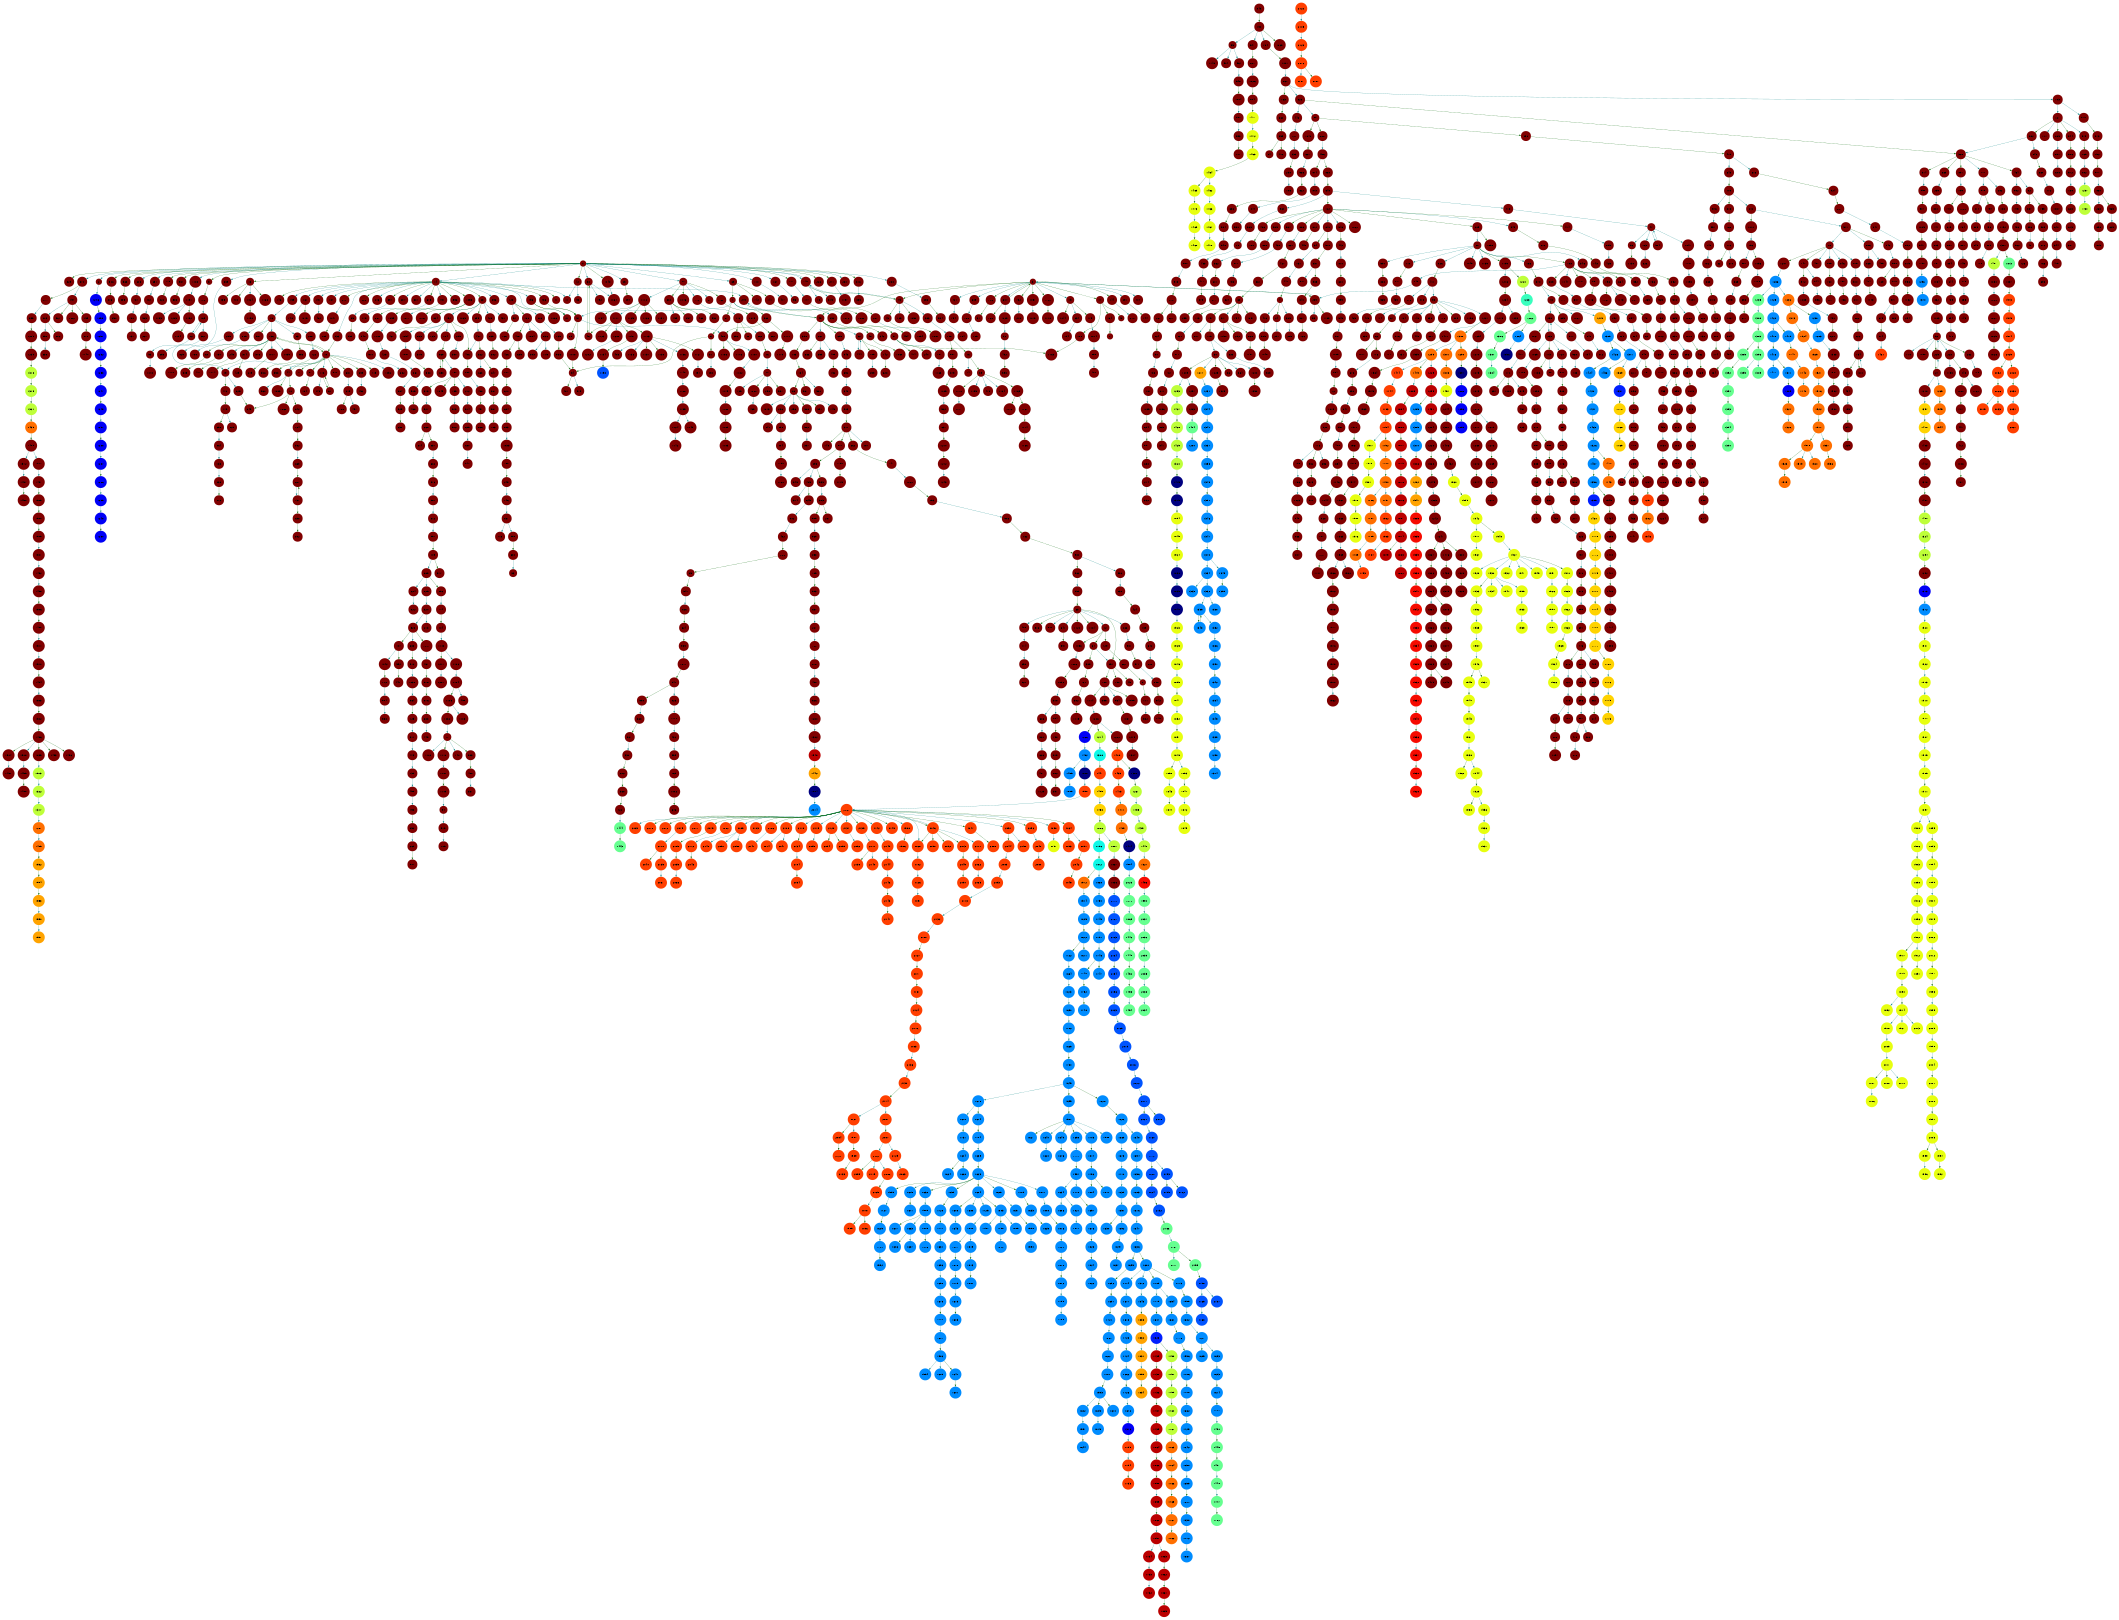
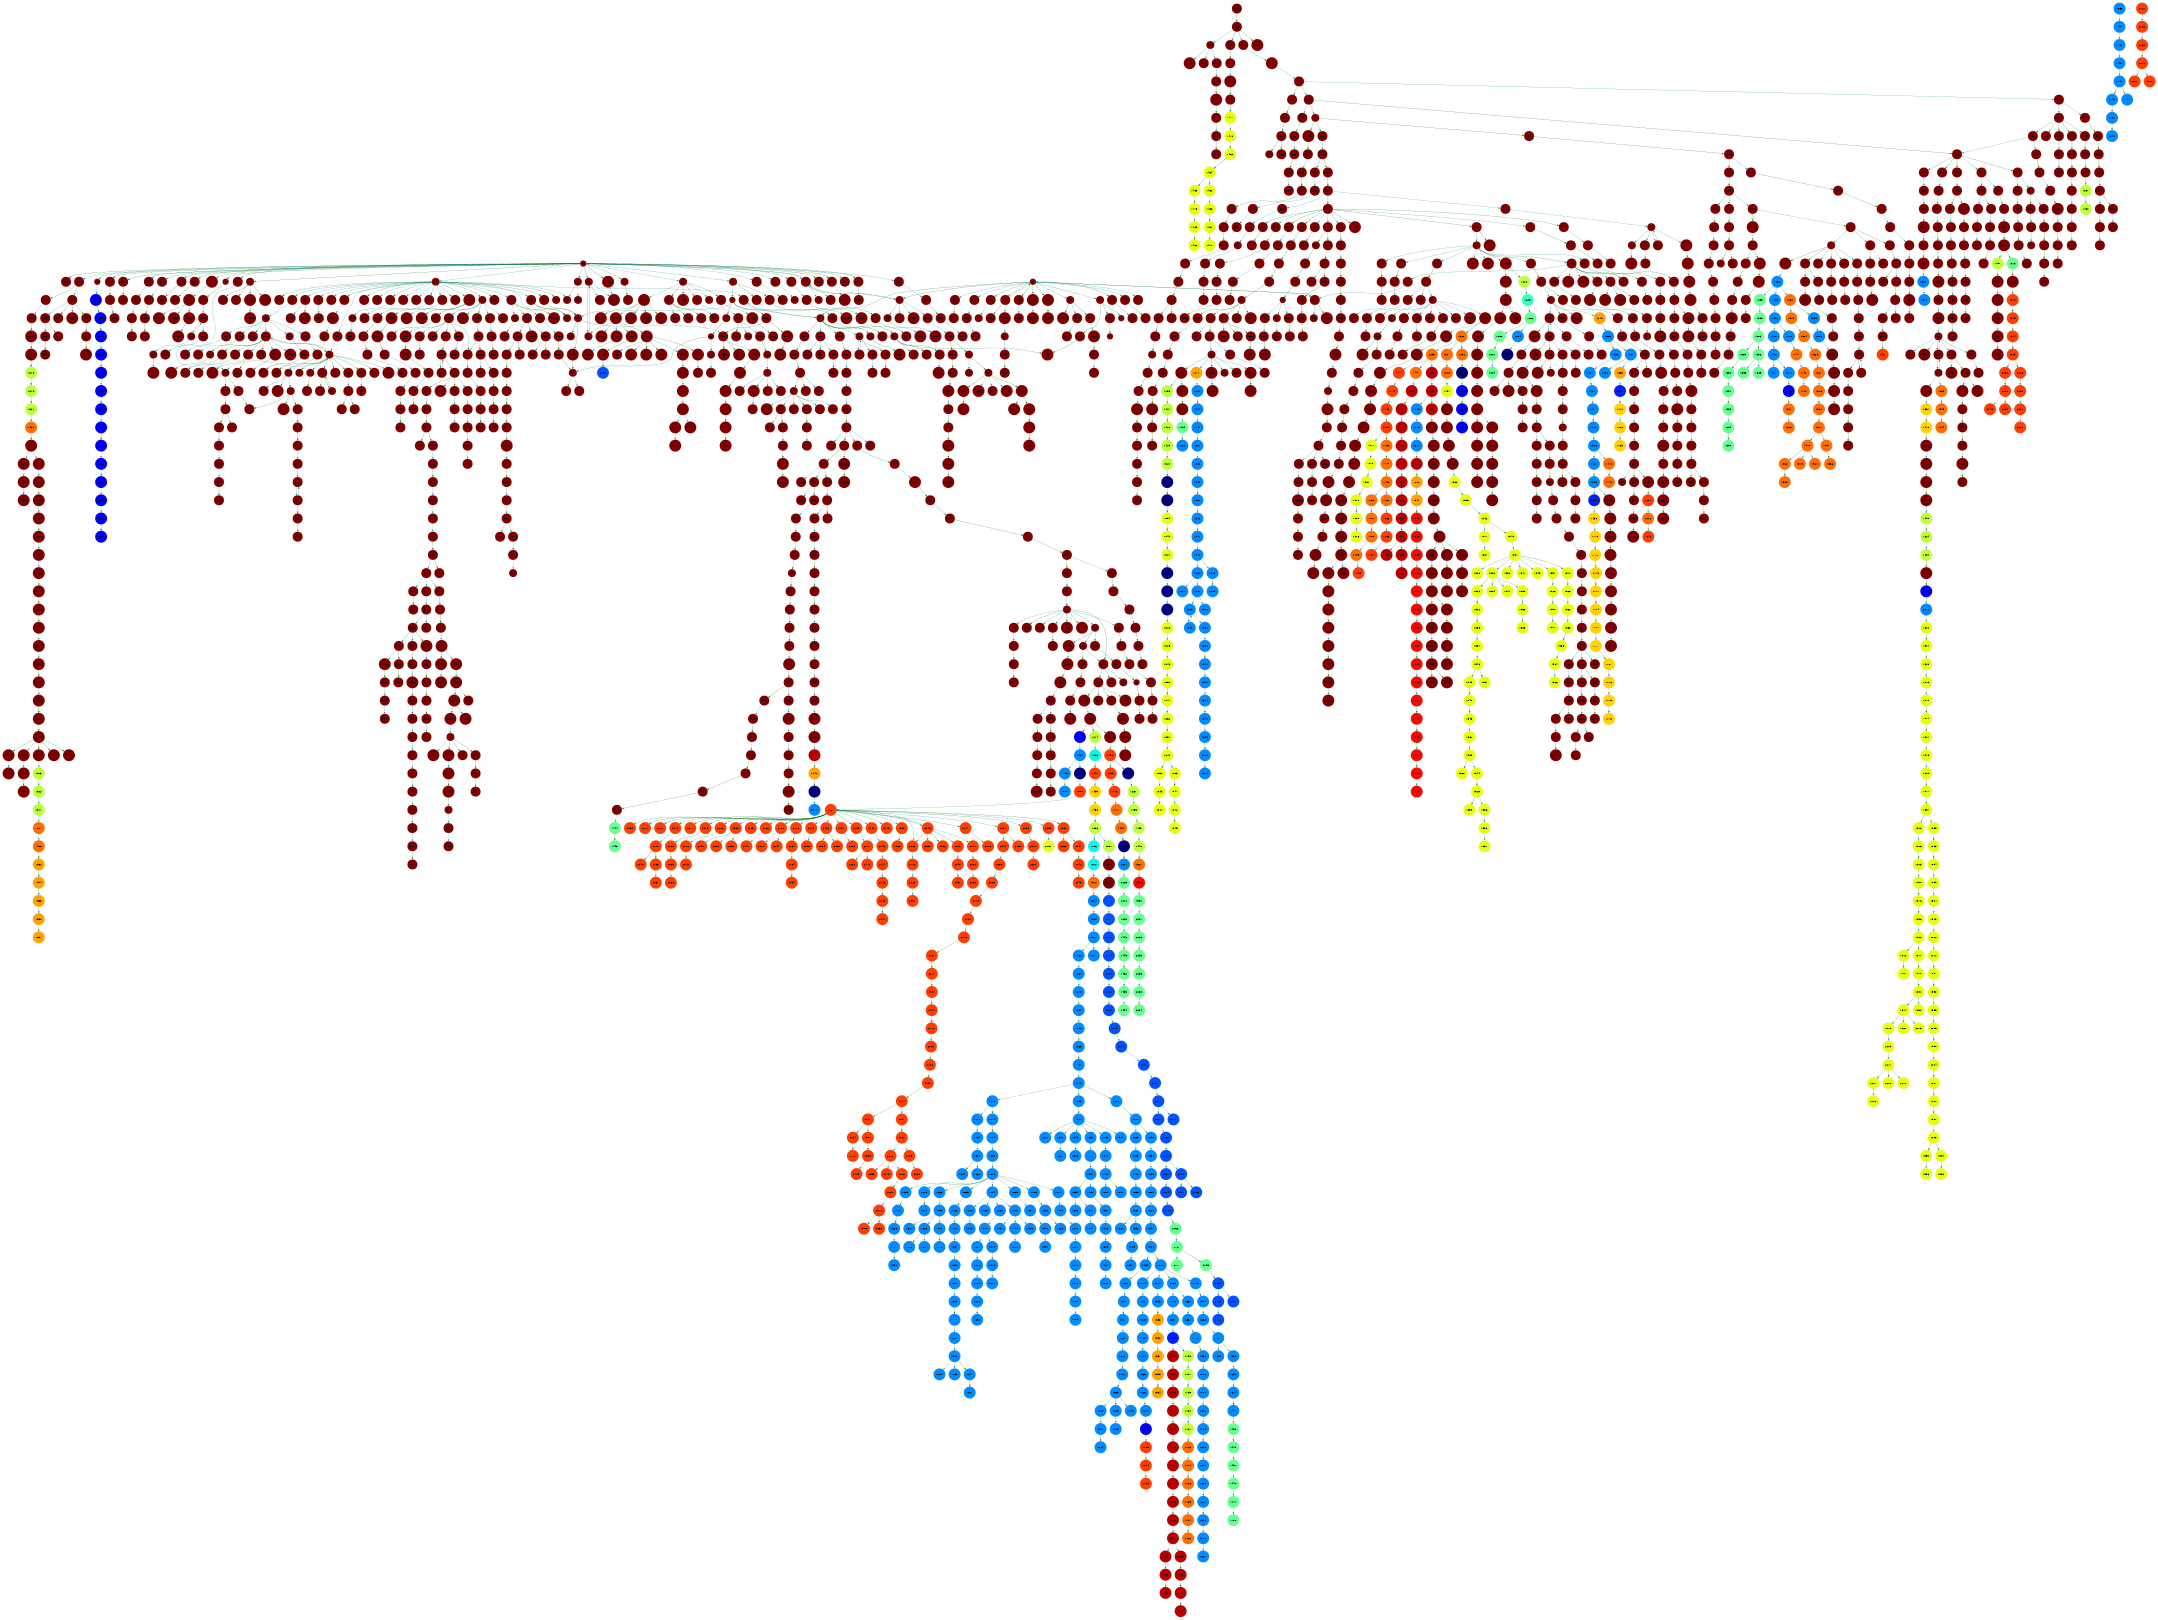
(1099, 873) -> none
